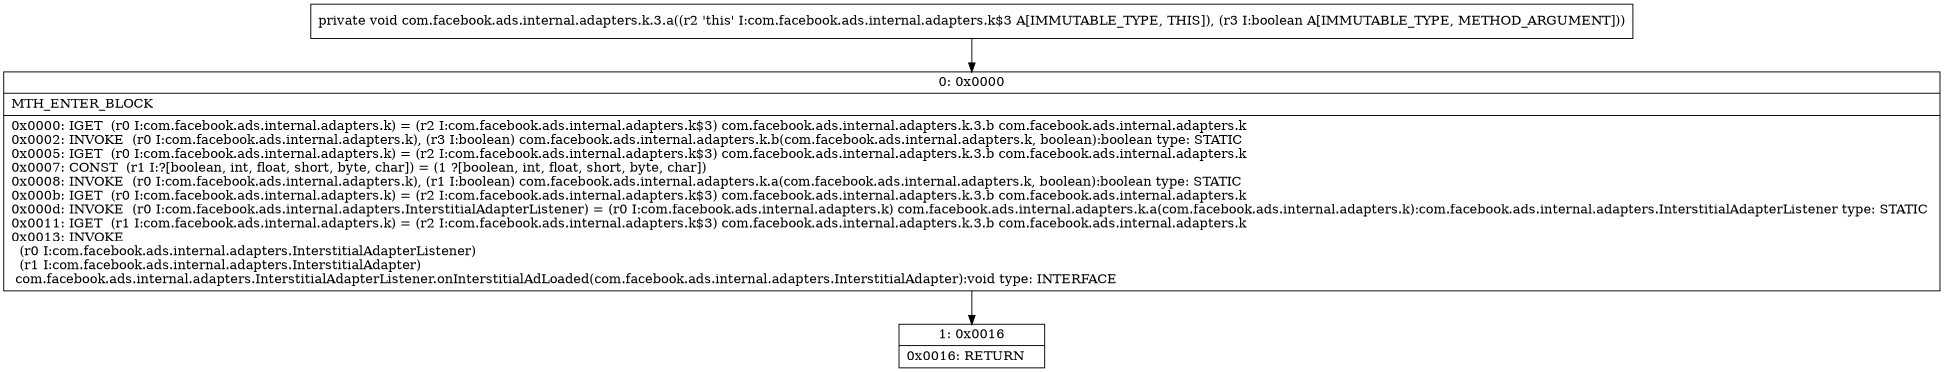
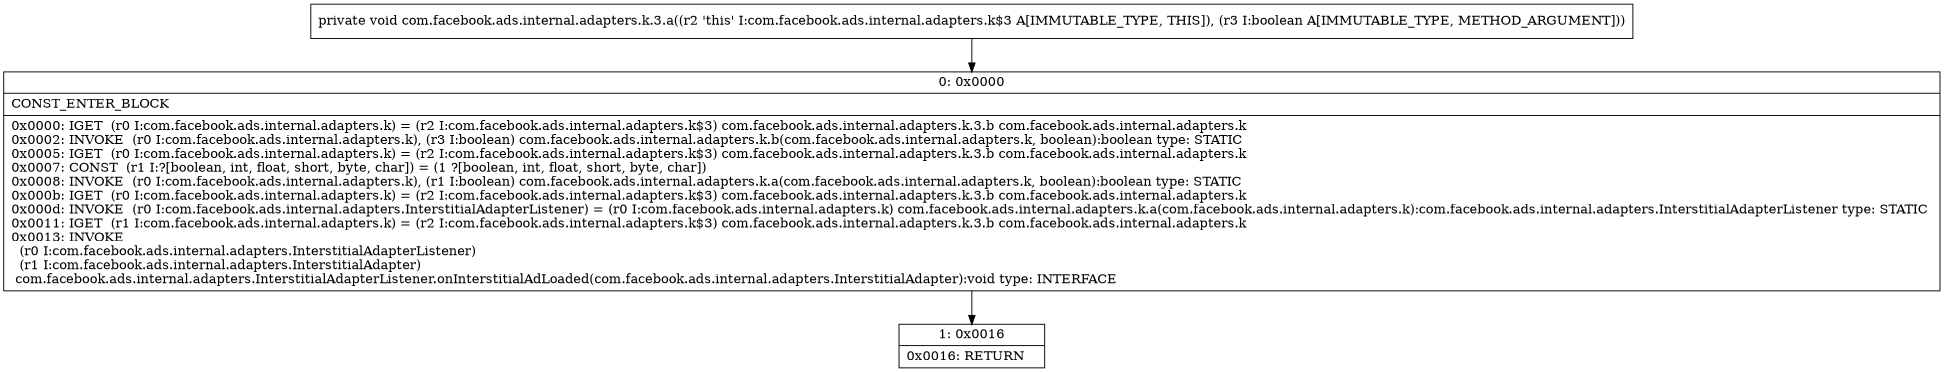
(83, 104) -> (90, 104)
